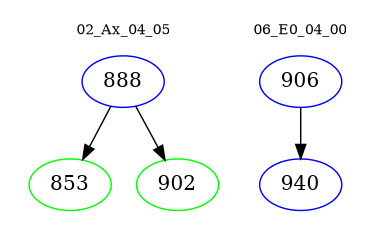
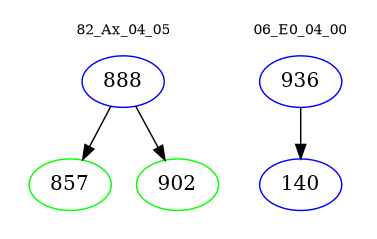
(124, 31) -> (124, 31)
(301, 82) -> (301, 82)
(70, 185) -> (70, 185)
(301, 185) -> (301, 185)
